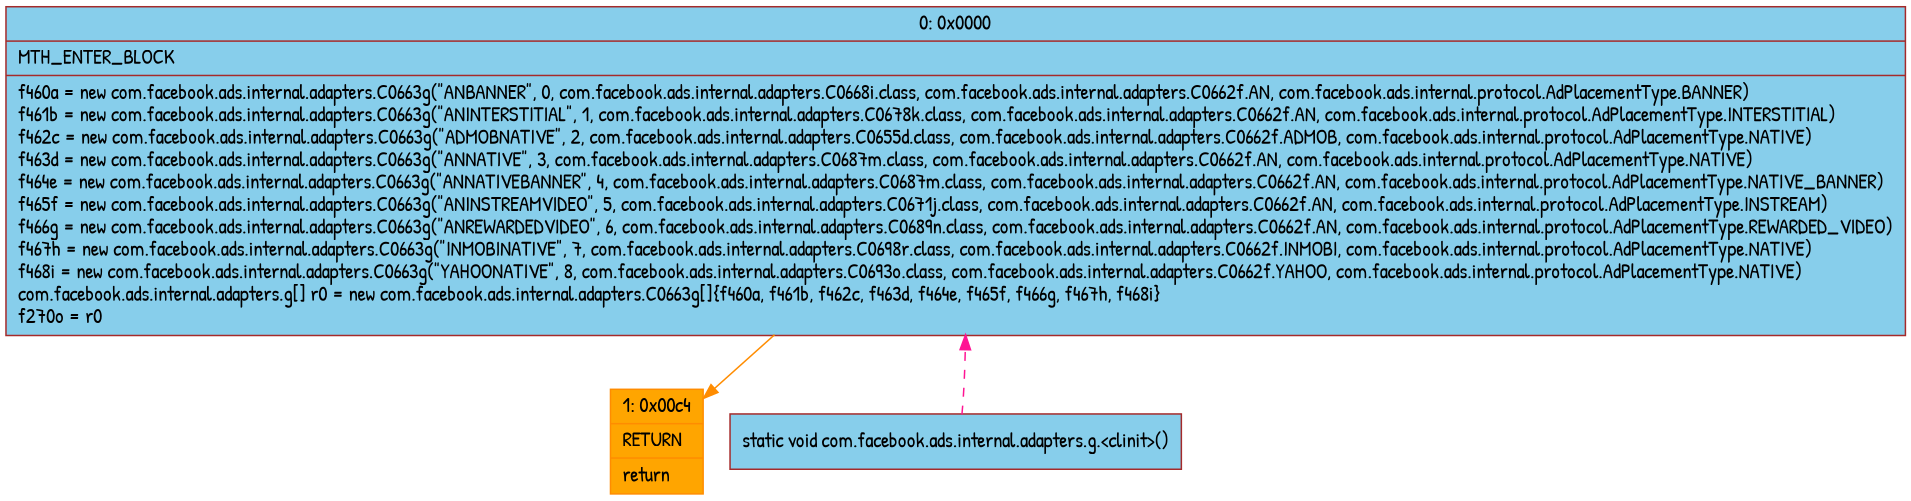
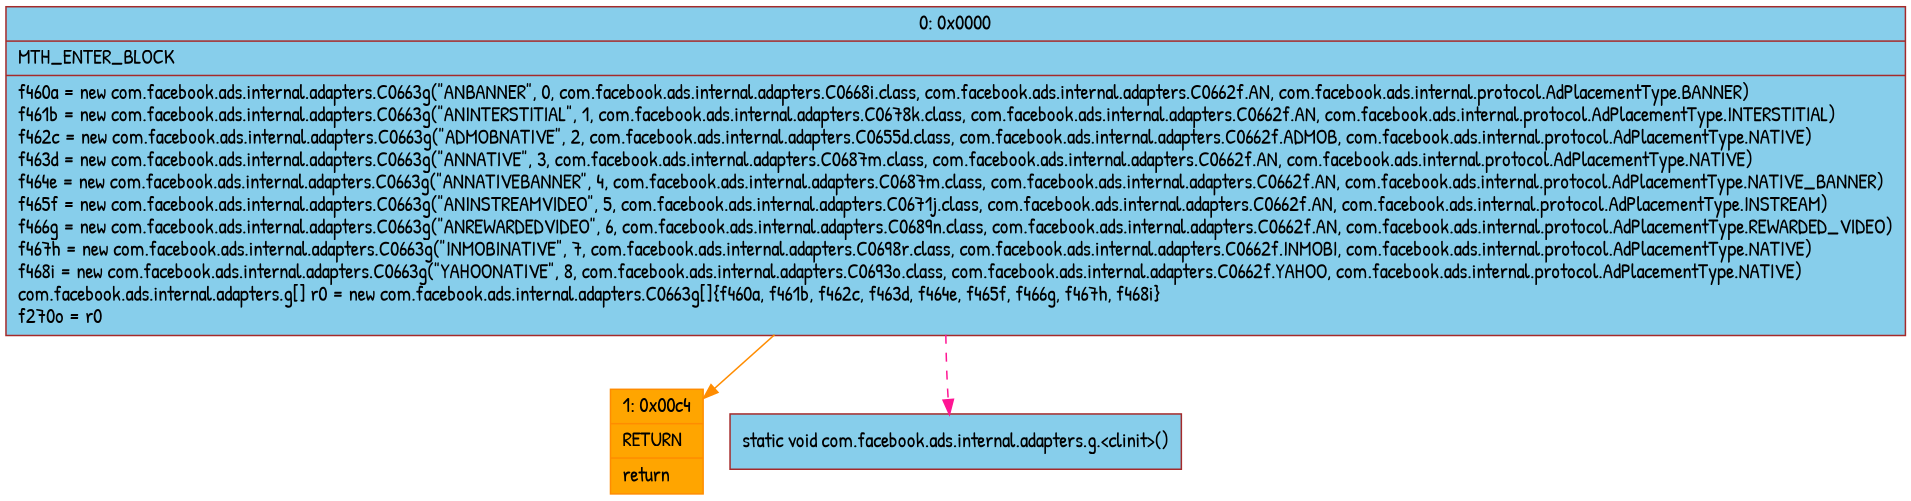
(964, 382) -> (947, 367)
